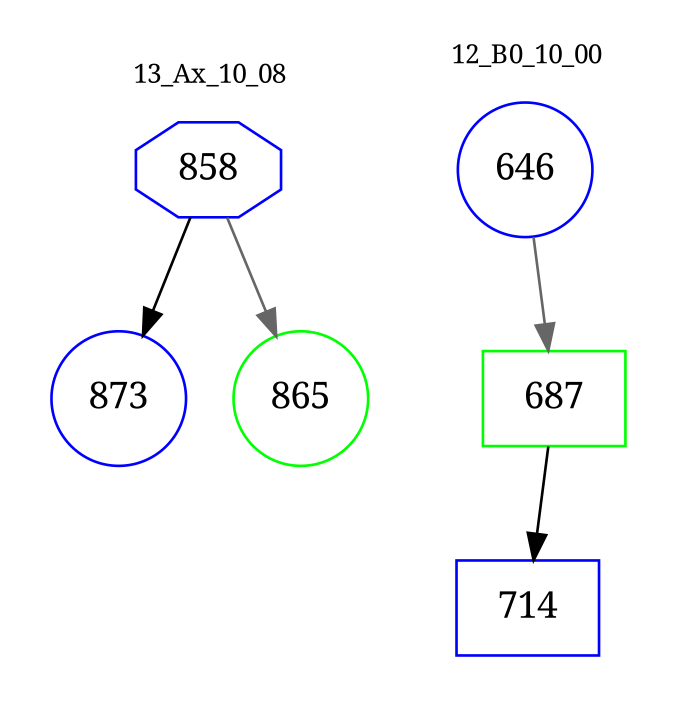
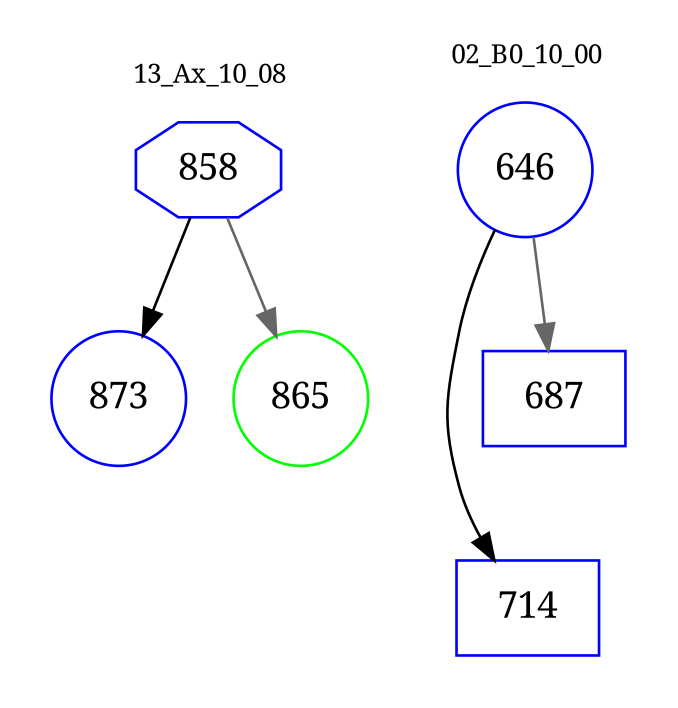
(528, 57) -> (528, 57)
(554, 399) -> (554, 399)
(543, 490) -> (450, 383)
